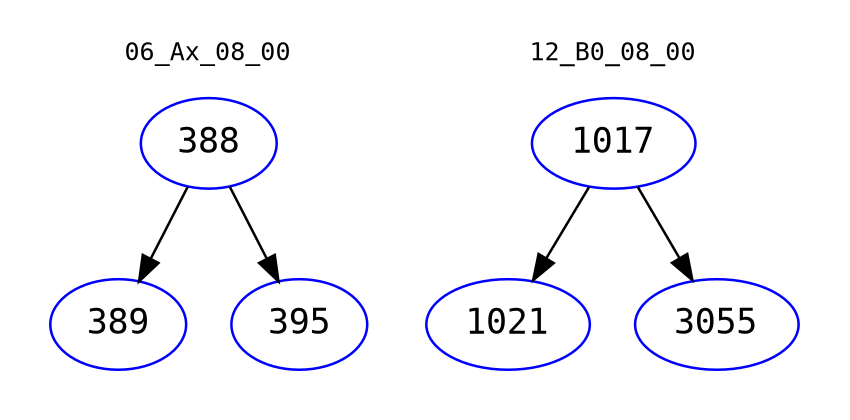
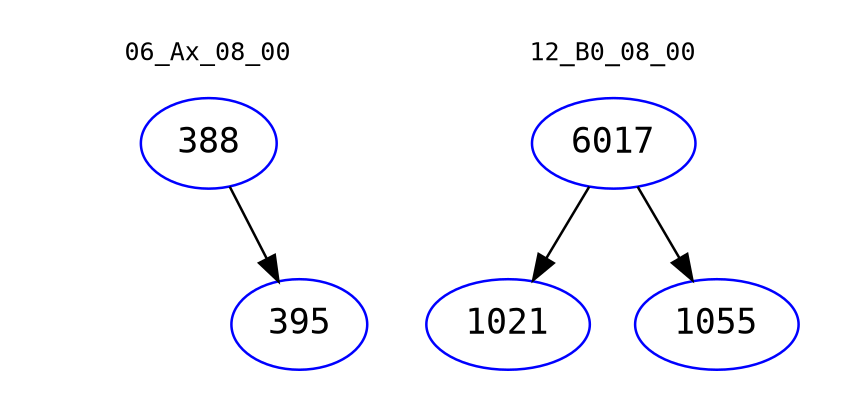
(614, 143) -> (614, 143)
(118, 324) -> none
(717, 324) -> (717, 324)
